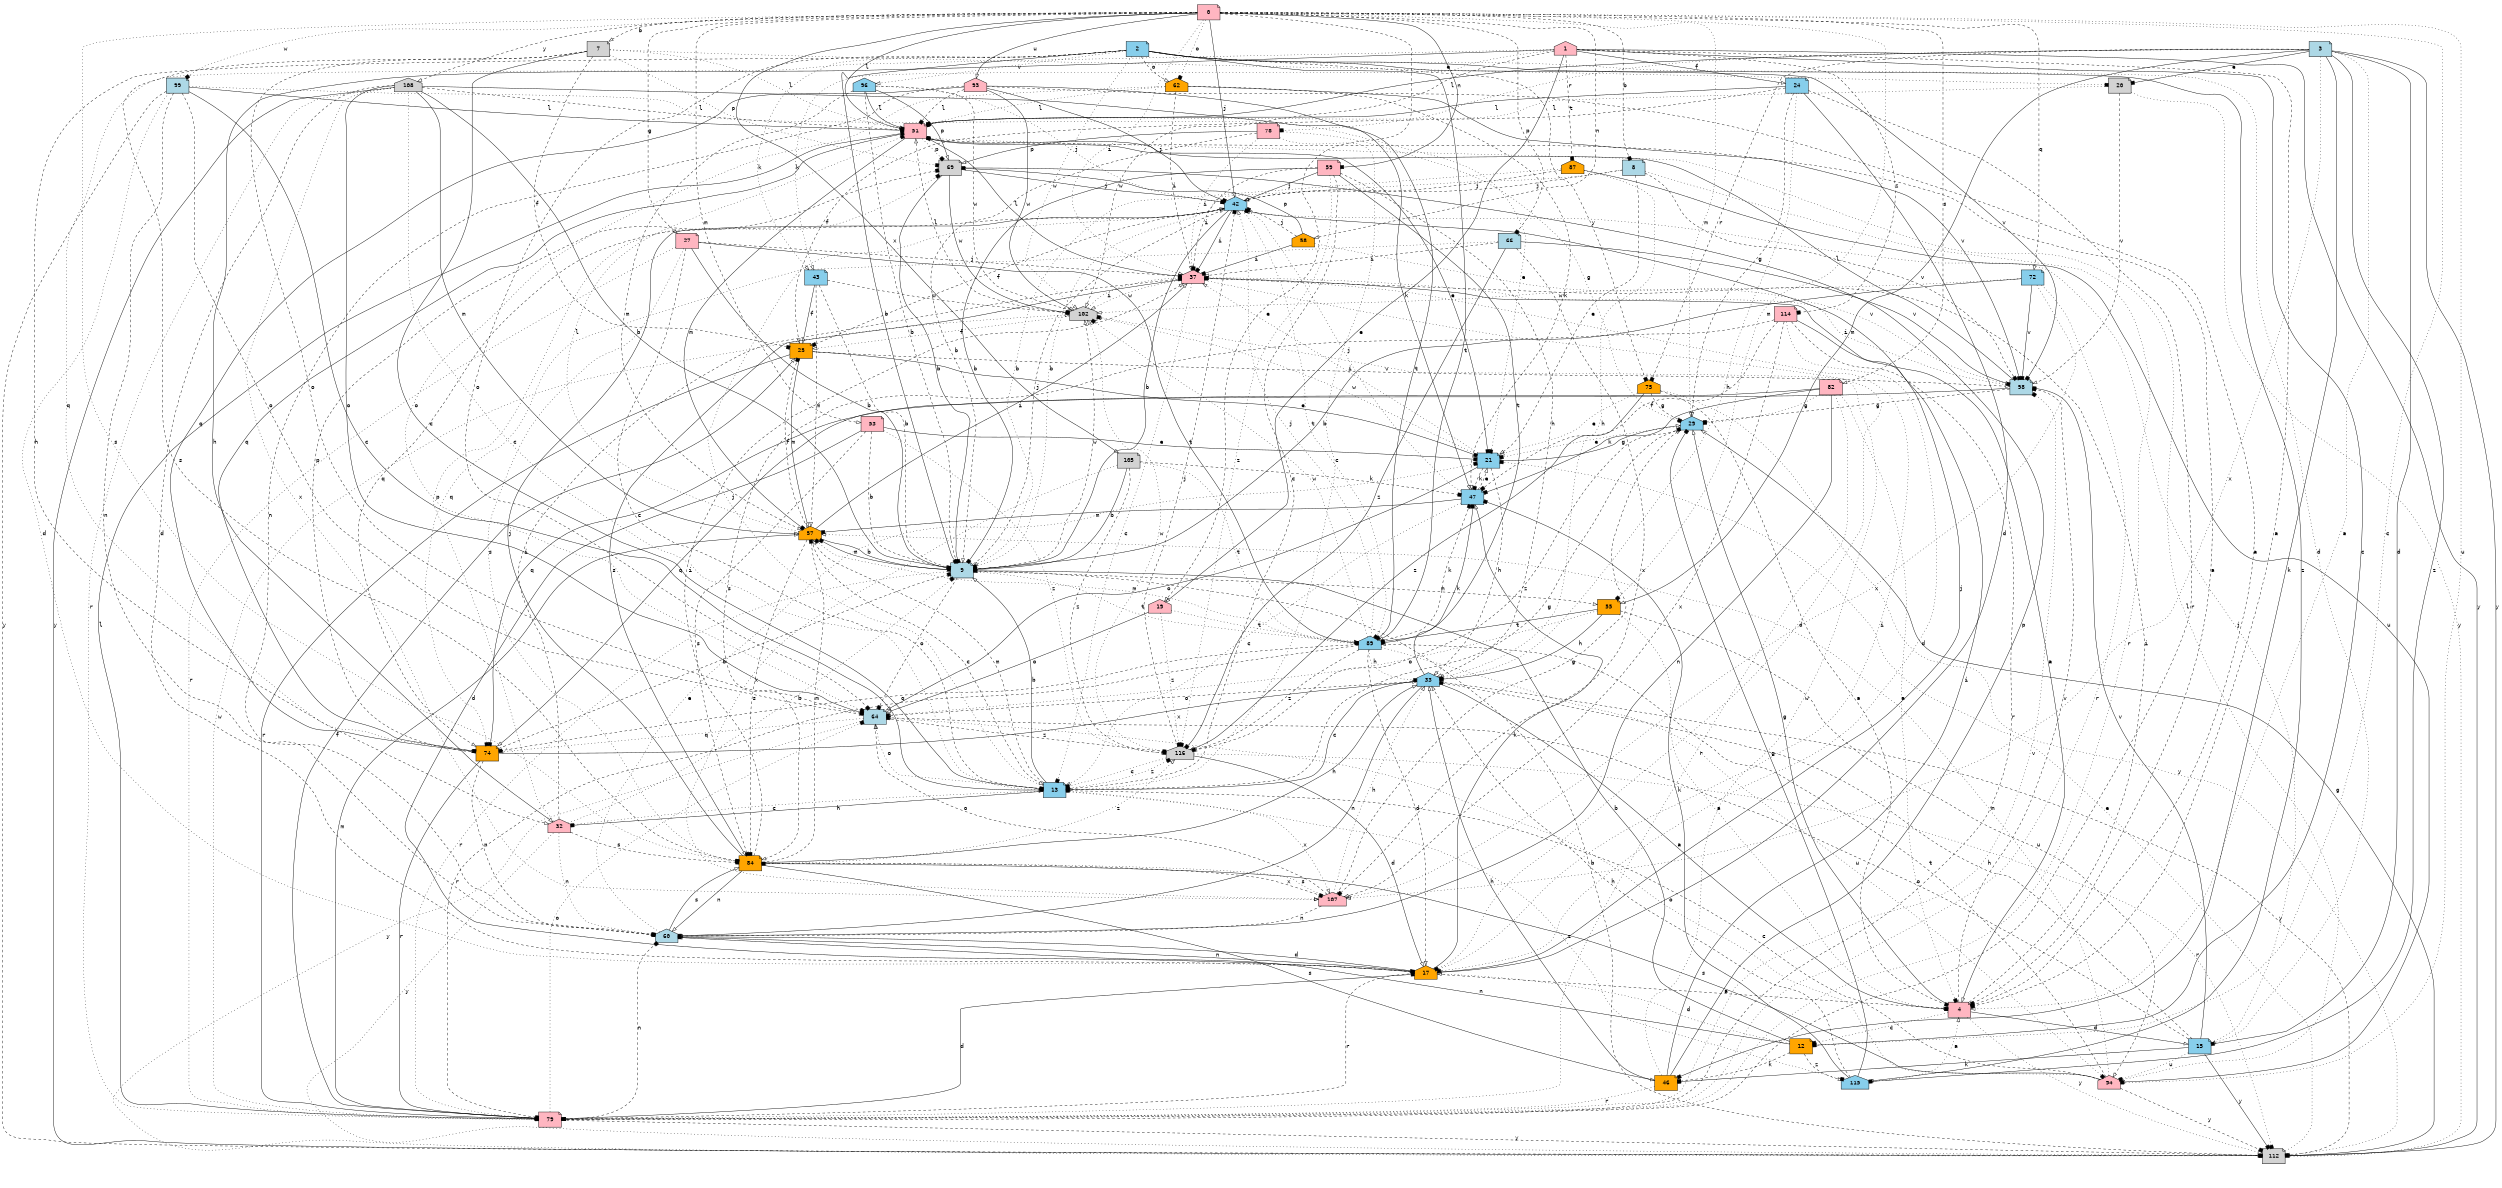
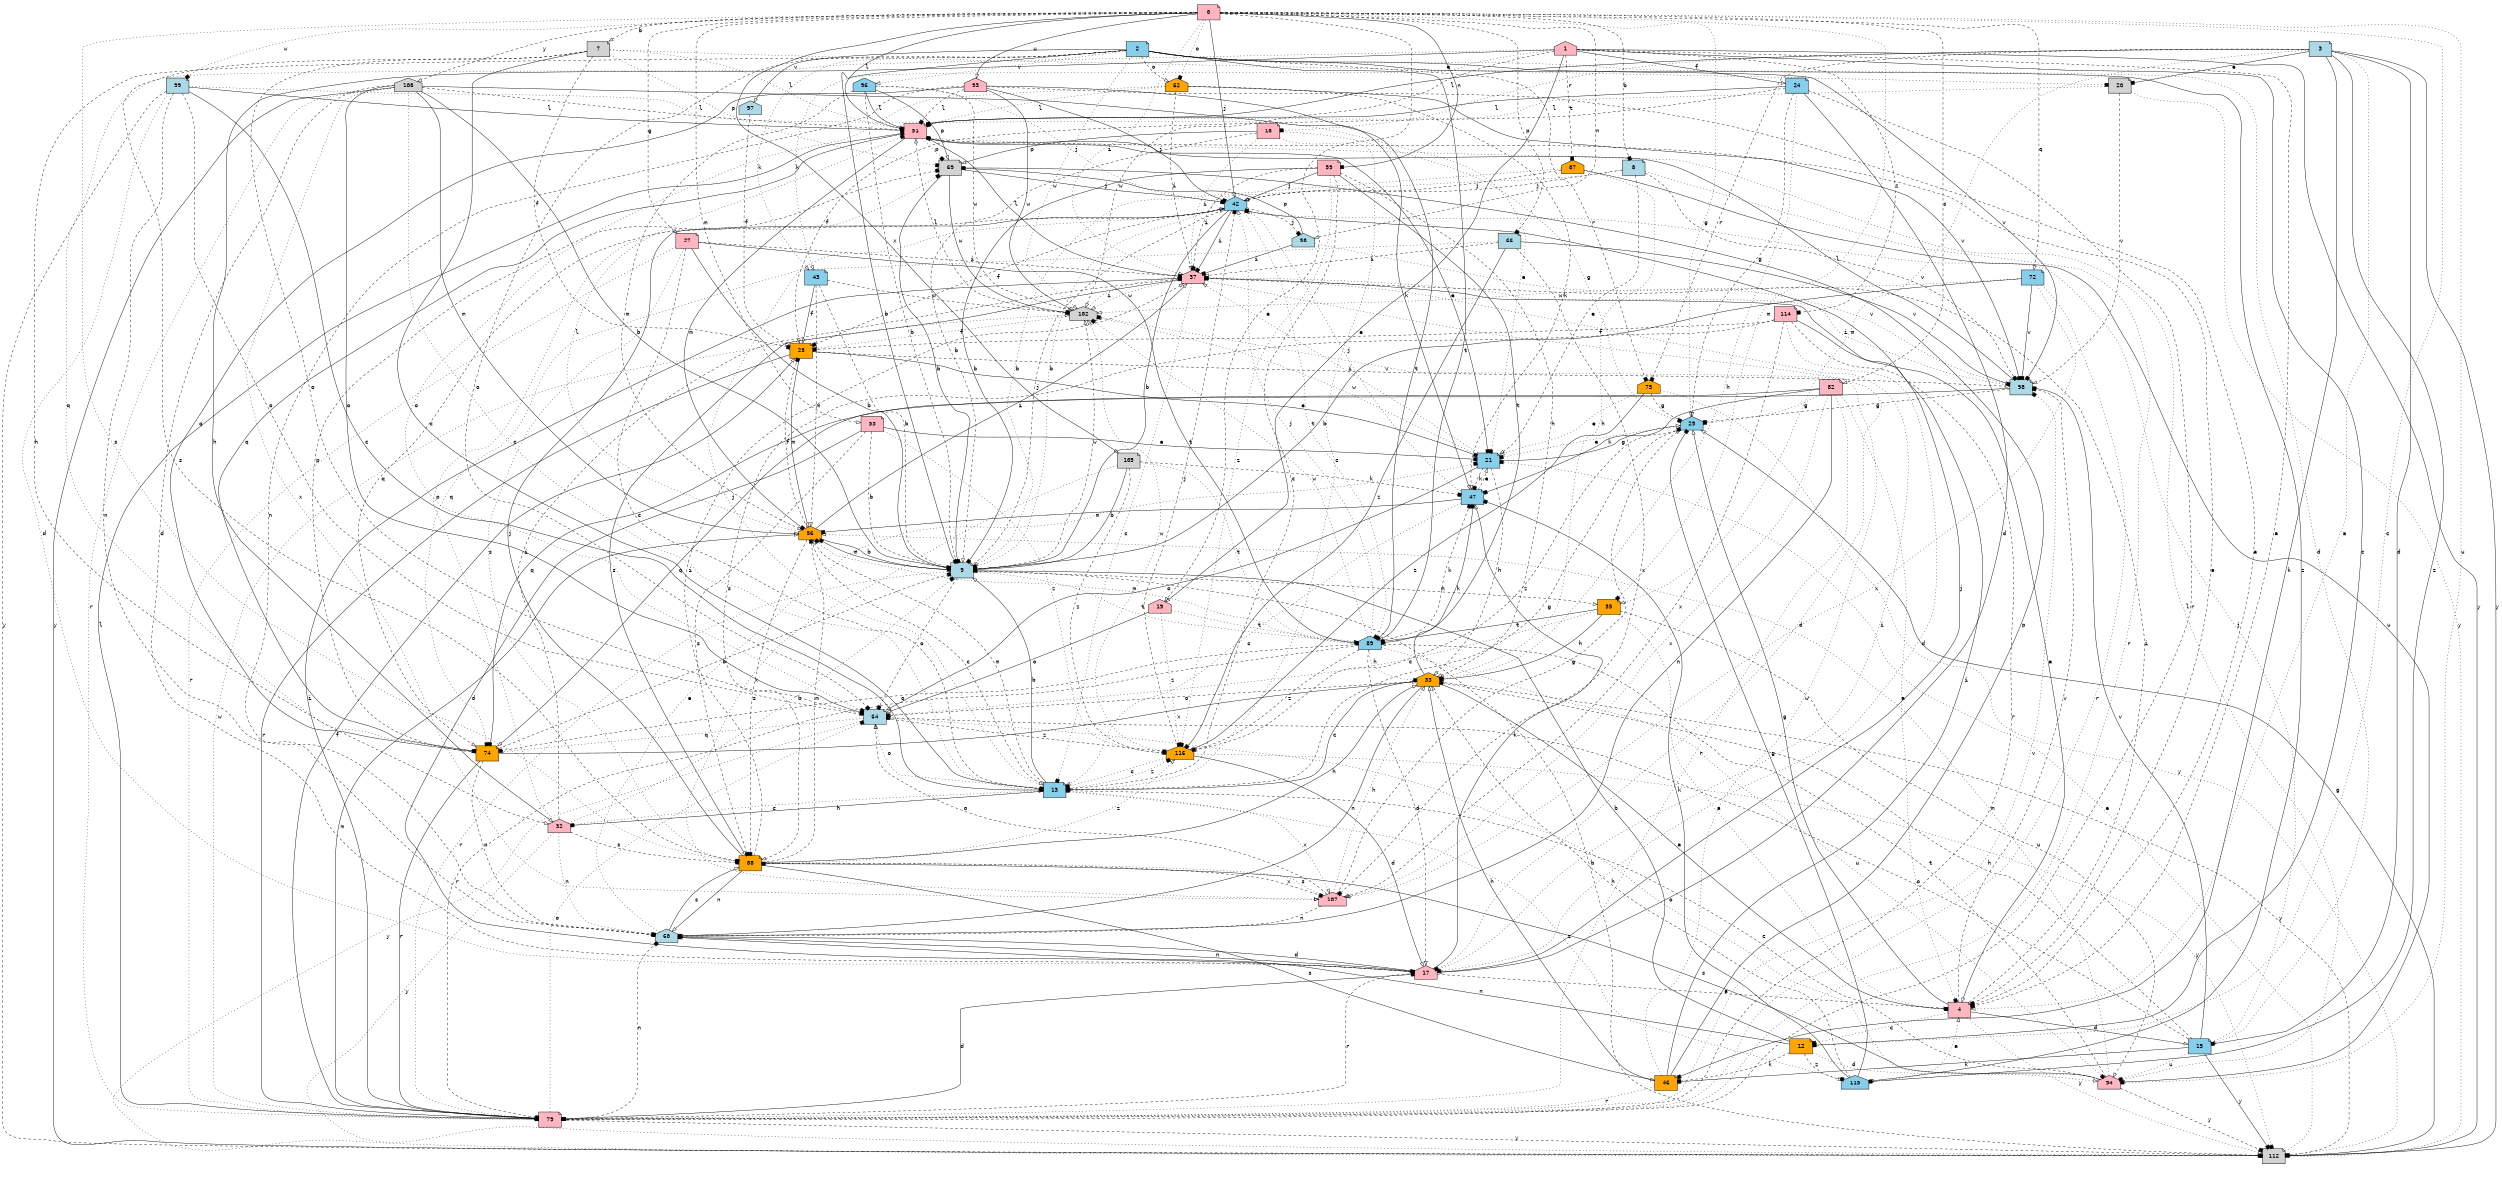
none -> (750, 108)
(1268, 131) -> (1268, 131)
(1275, 222) -> (1282, 219)
(1593, 223) -> (1593, 223)
(1706, 223) -> (1706, 223)
(1303, 241) -> (1303, 241)
(972, 259) -> (972, 259)
(1913, 277) -> (1913, 277)
(1640, 408) -> (1320, 337)
none -> (413, 503)
(810, 534) -> (810, 534)
(1410, 662) -> (1410, 662)
(1839, 678) -> none
(1428, 680) -> (1428, 680)
(2082, 688) -> (1630, 684)
(1180, 753) -> (1180, 753)
(750, 863) -> (750, 863)
(2197, 955) -> (2197, 955)
(1426, 973) -> (1426, 973)
(1619, 994) -> (1909, 1073)
